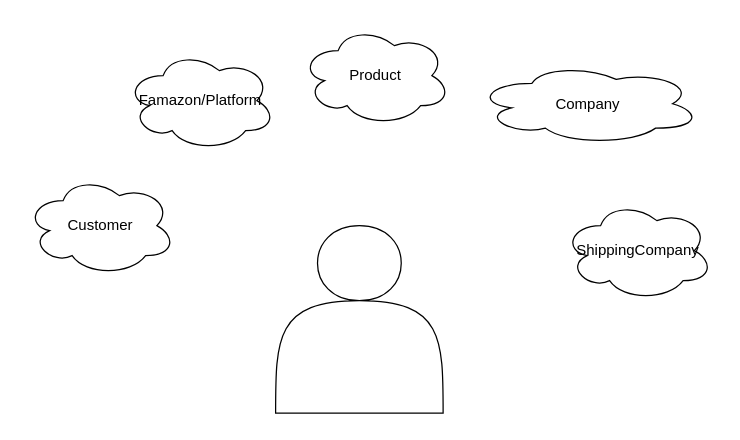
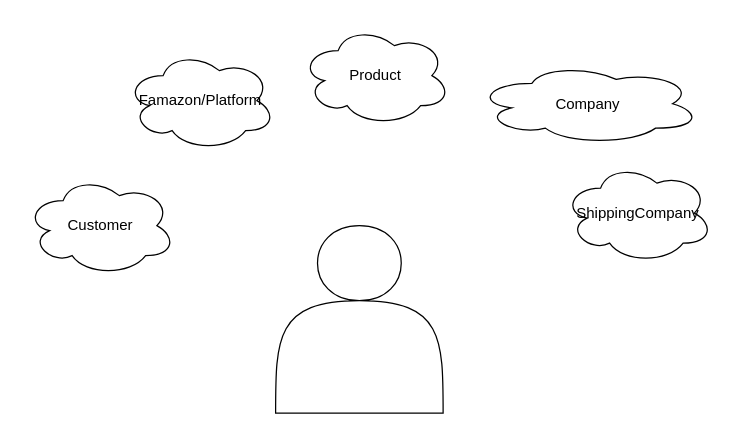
(638, 251) -> (638, 213)
